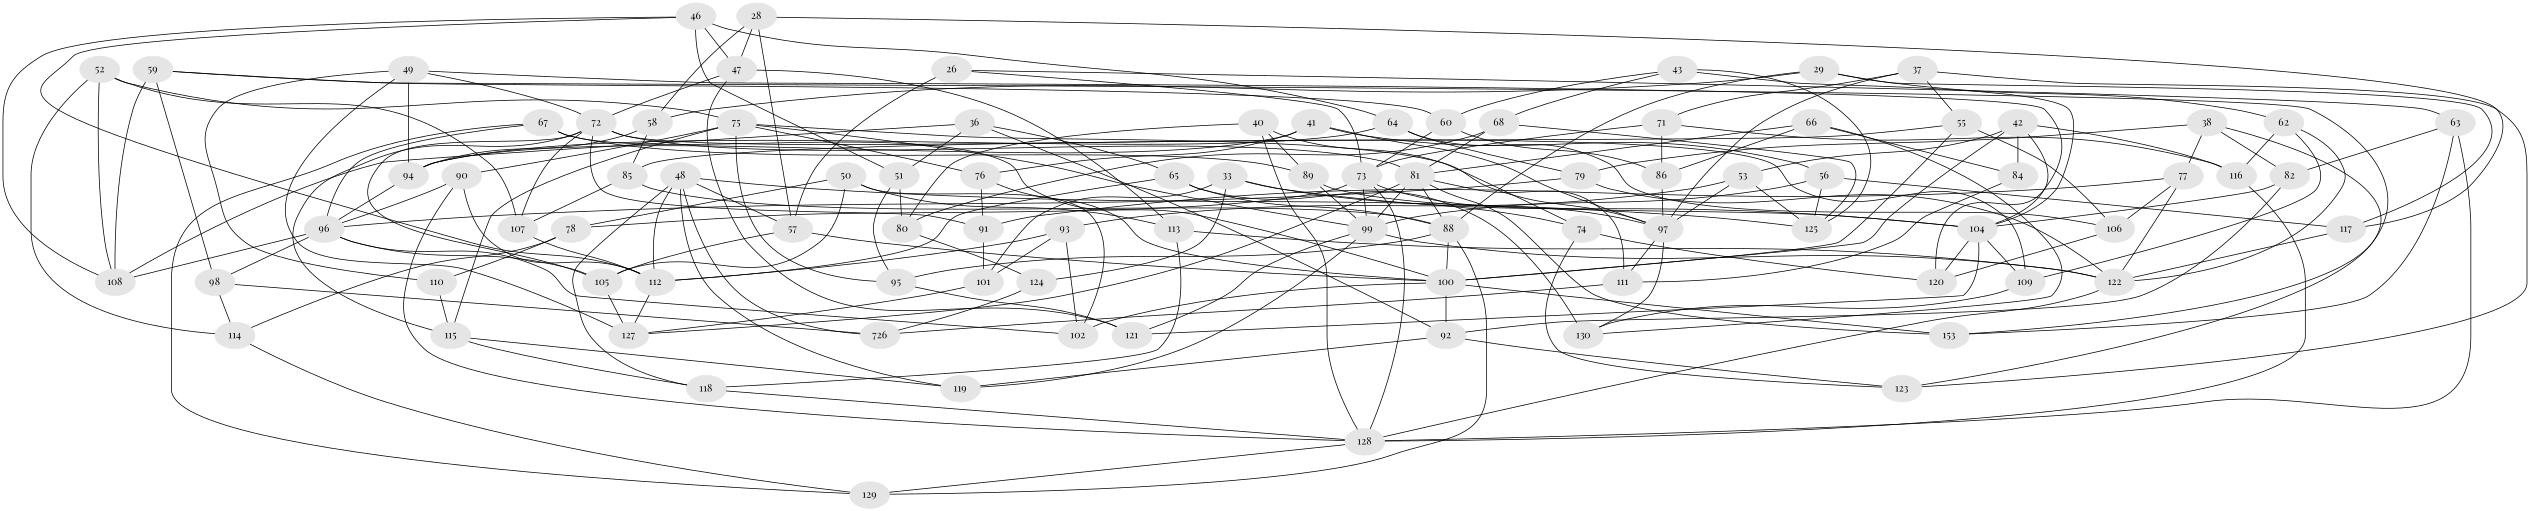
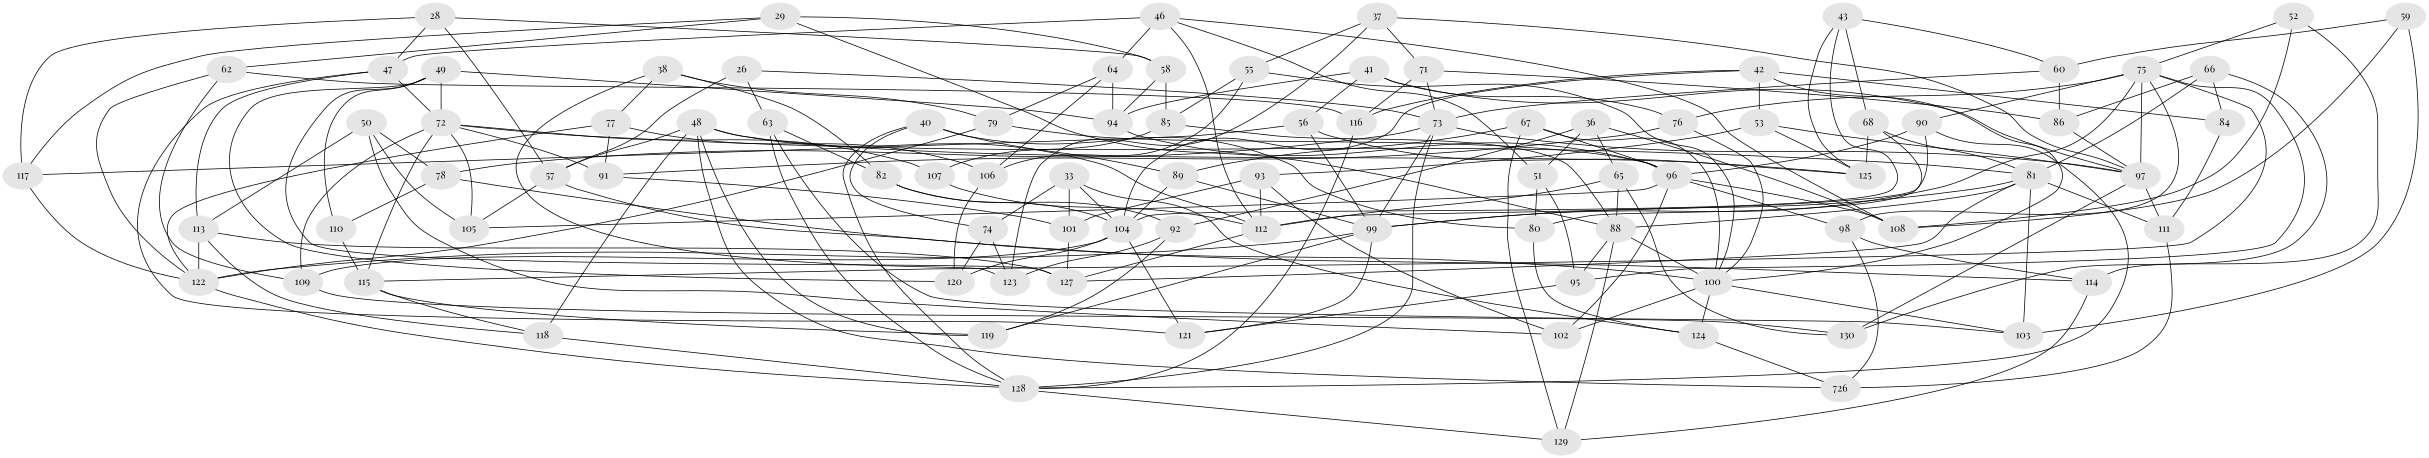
(326, 104) -> none
(184, 176) -> (1999, 213)
(616, 309) -> (635, 248)
(1446, 309) -> (1705, 313)
(1949, 335) -> (2023, 335)
